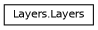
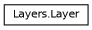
(49, 15) -> (46, 15)
